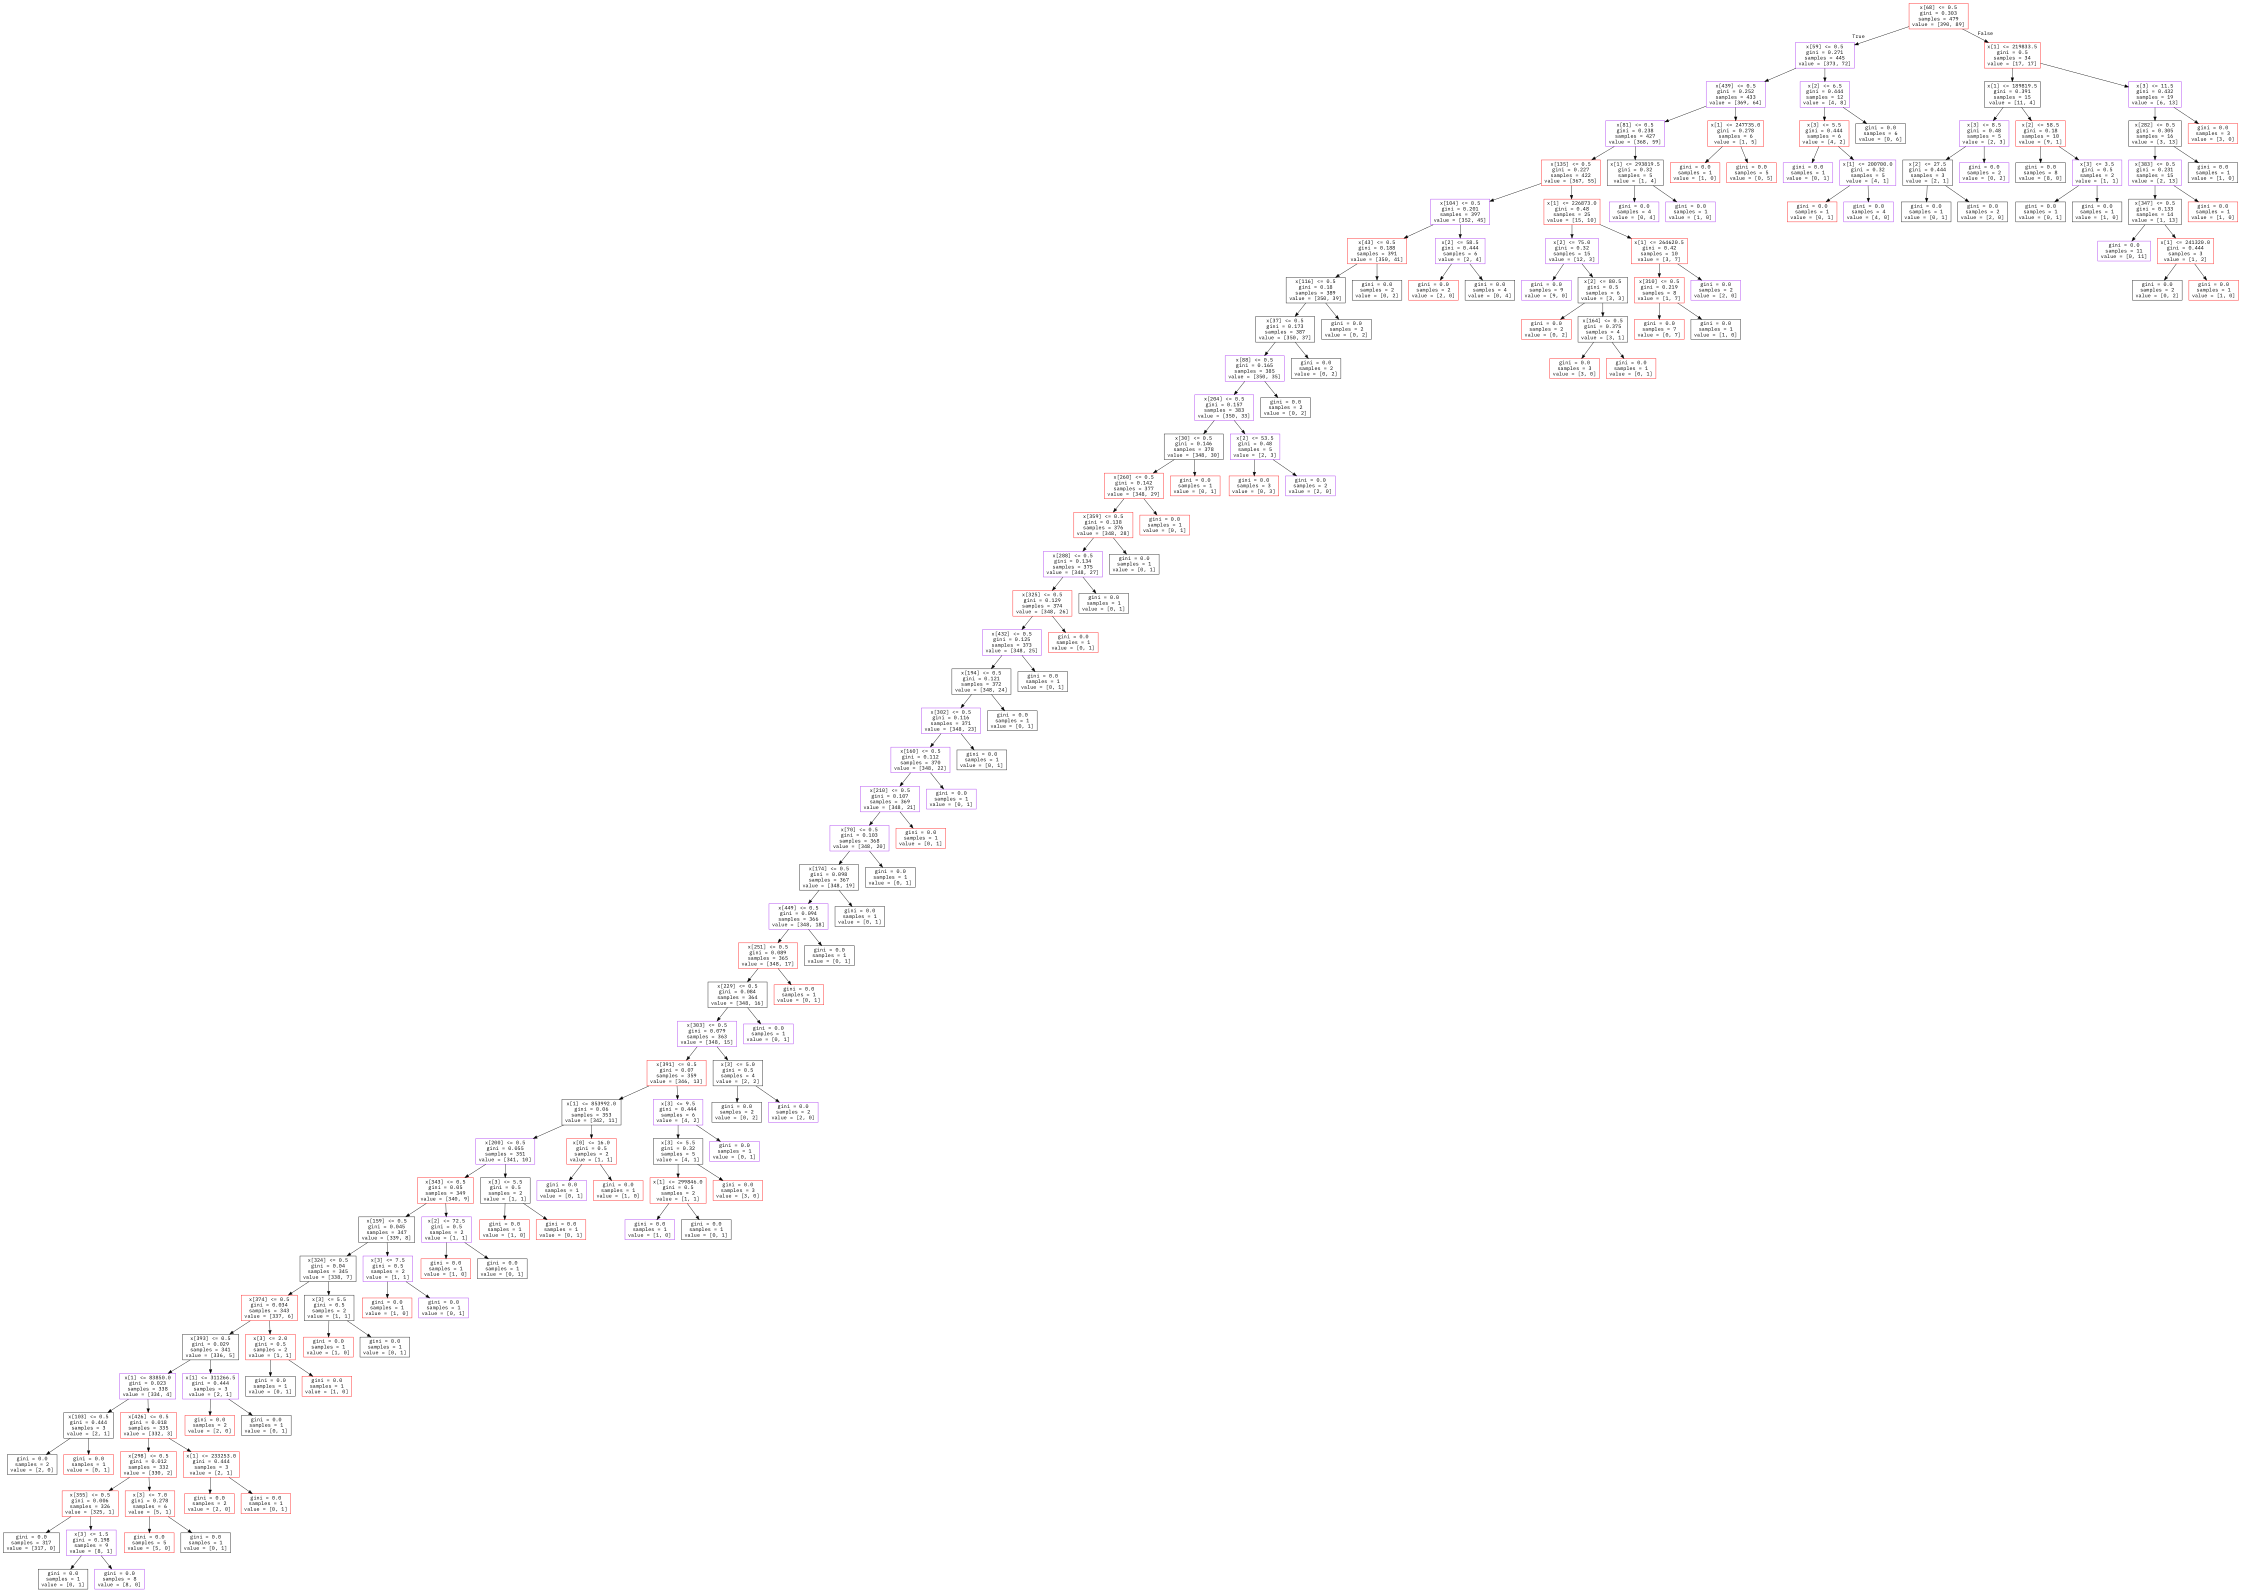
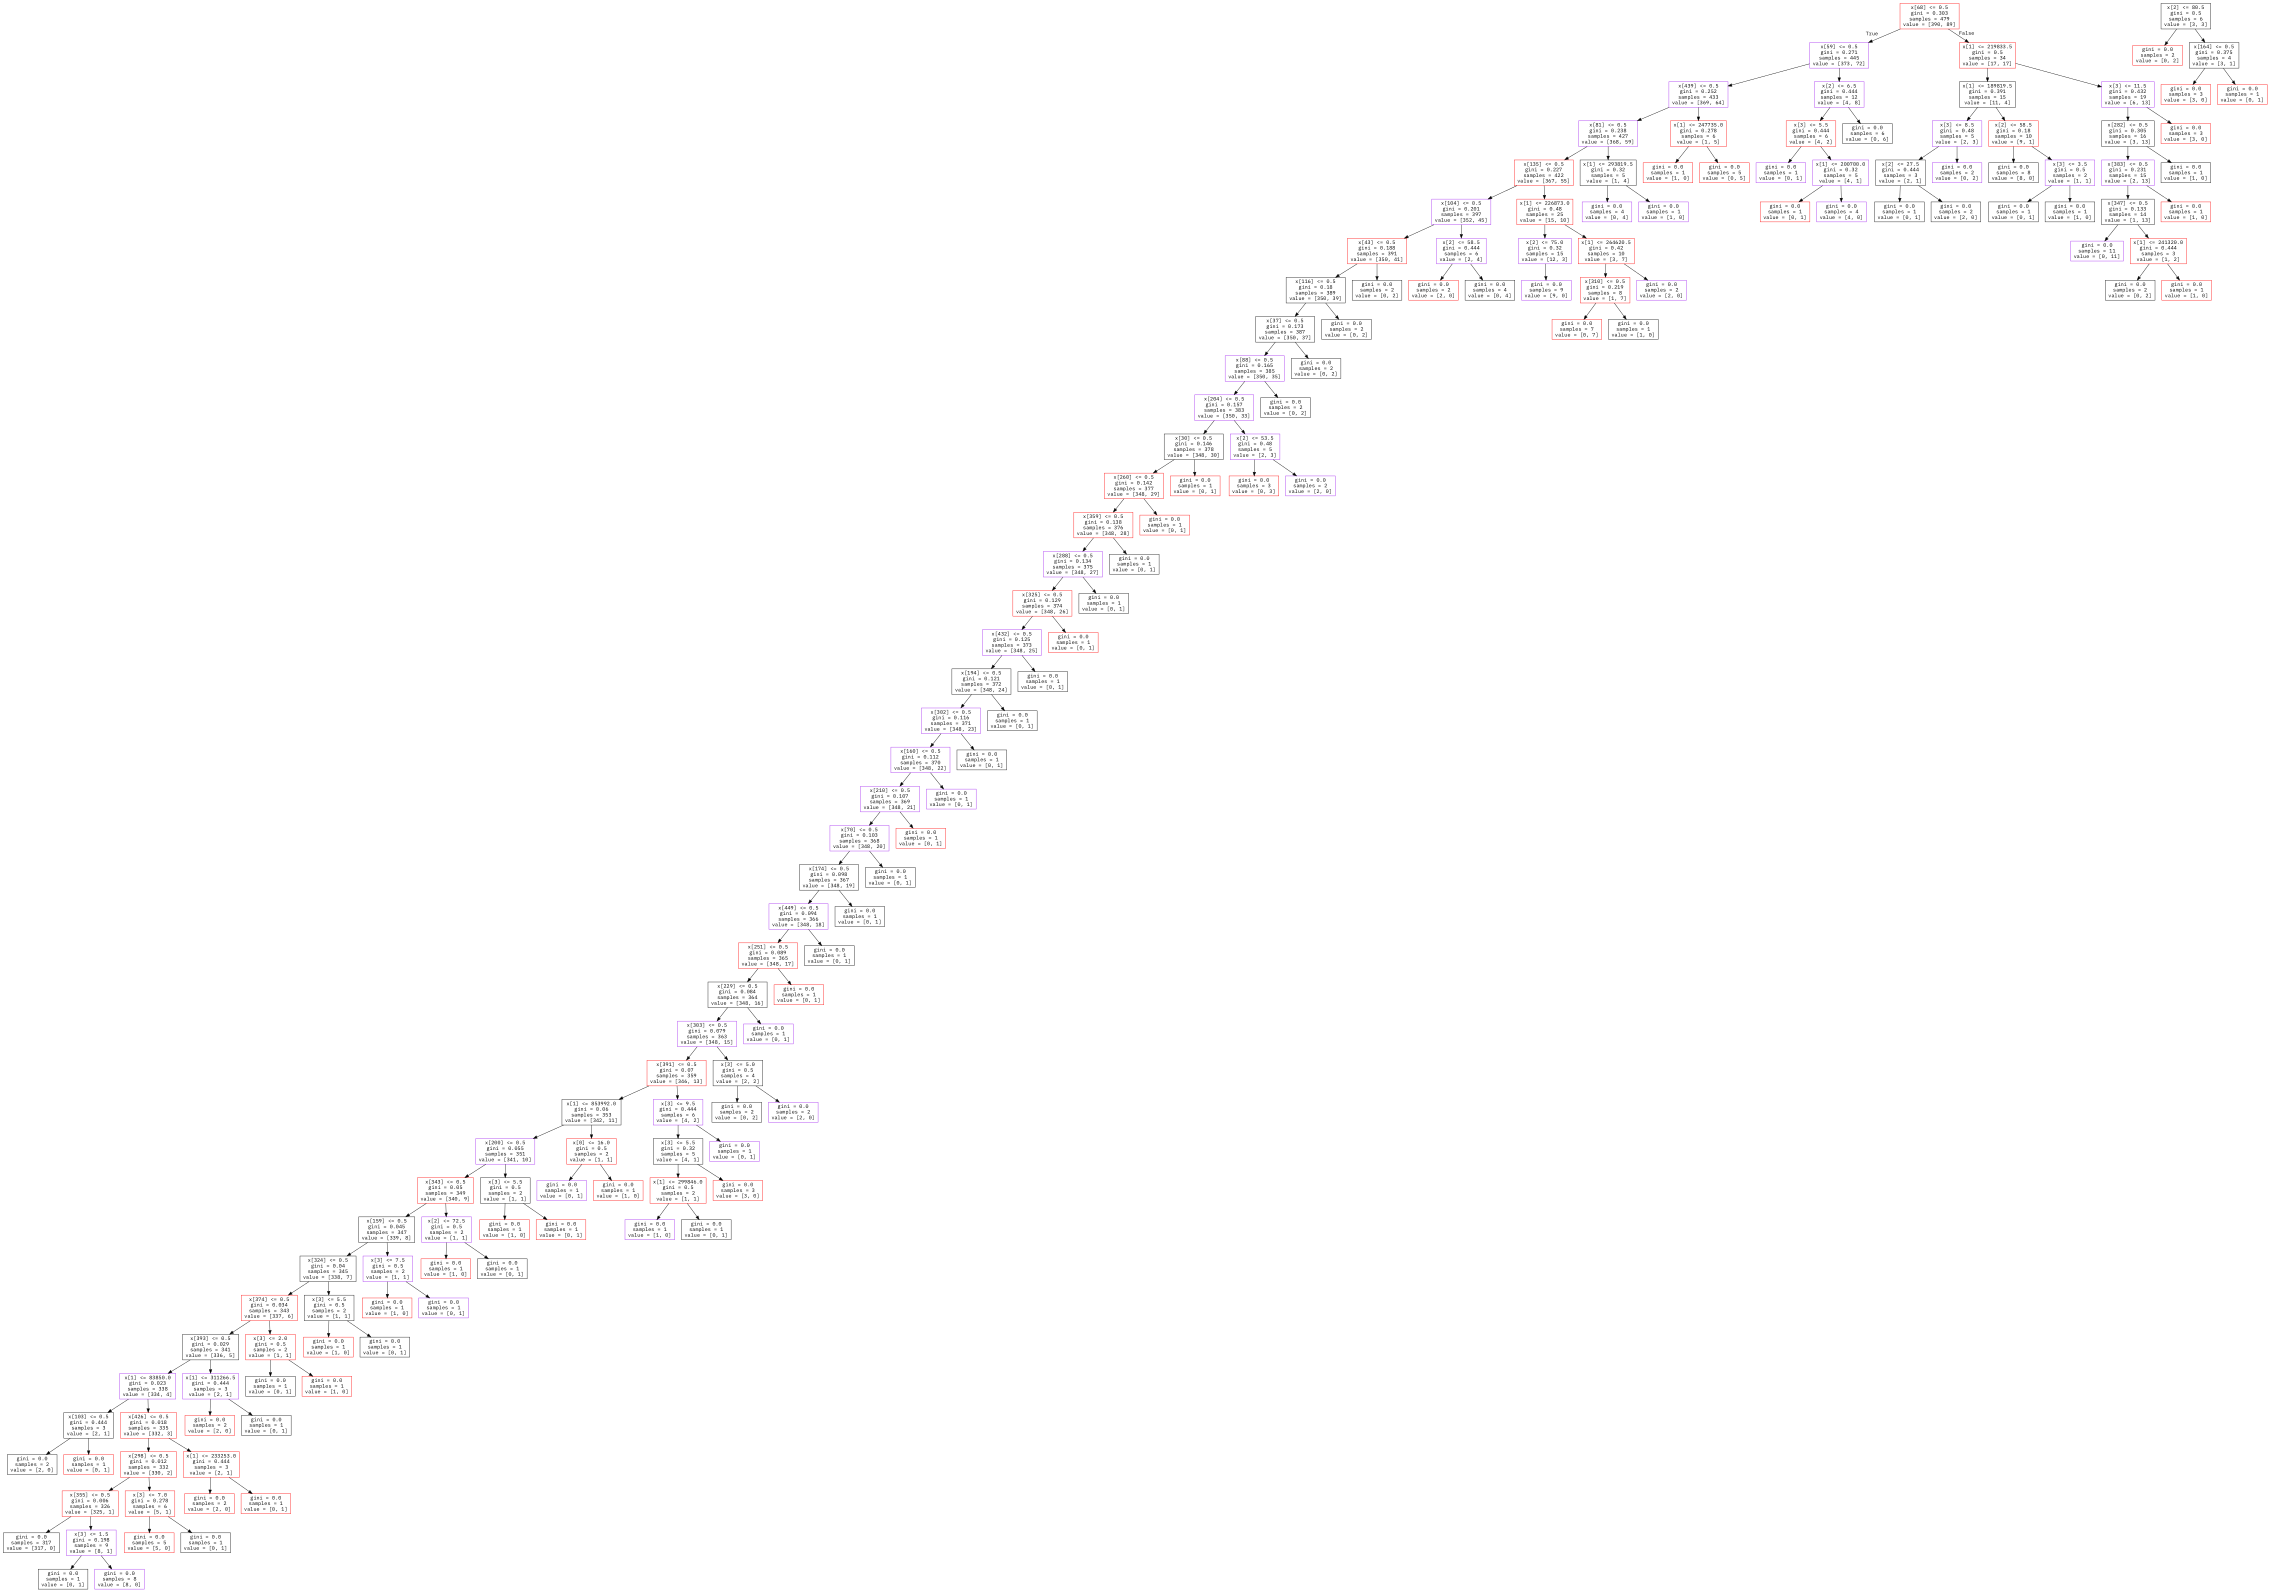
(1586, 269) -> none
